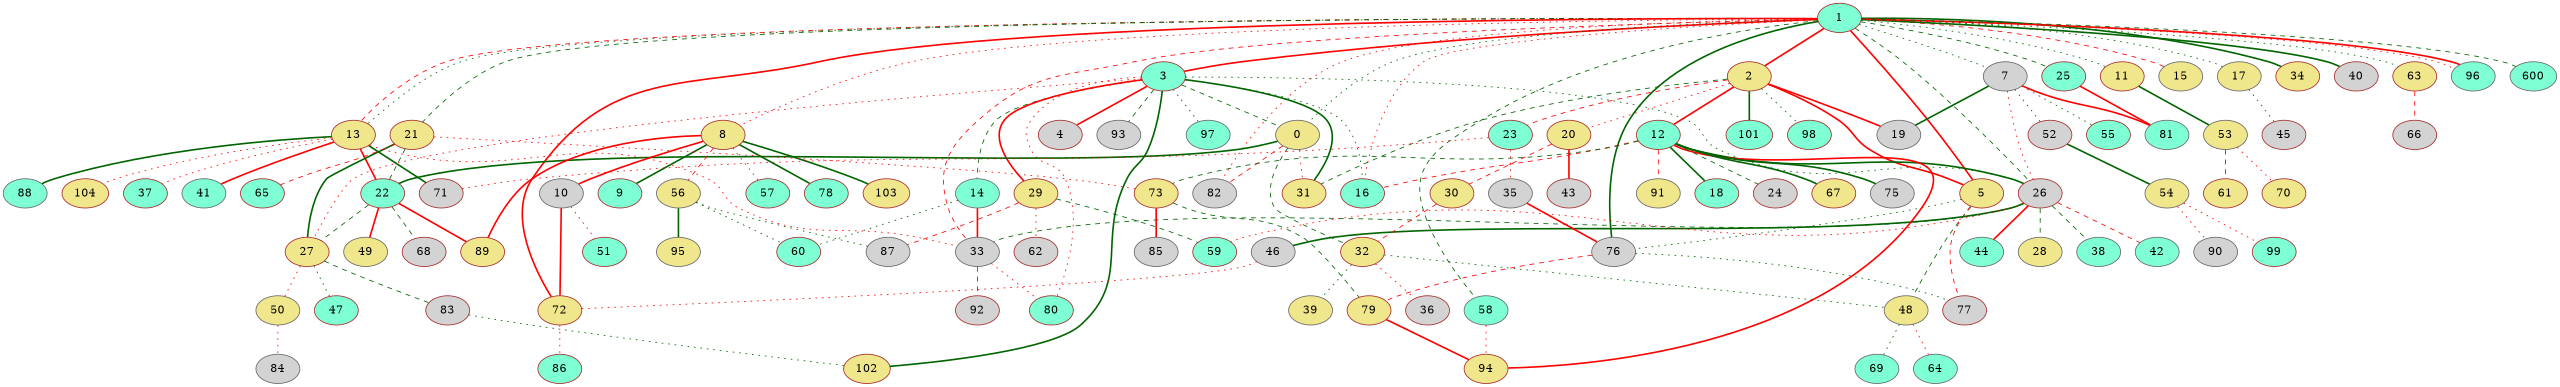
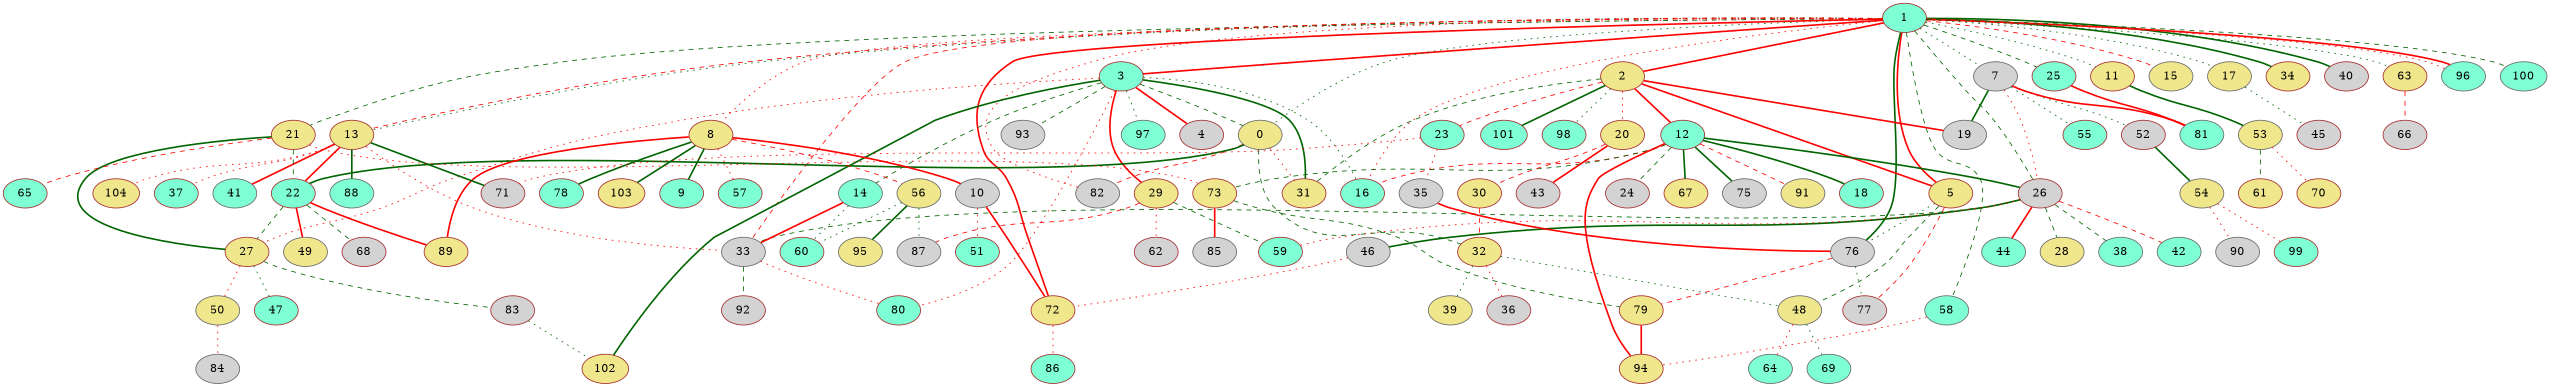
(2533, 76) -> (2524, 76)
(1572, 95) -> none
